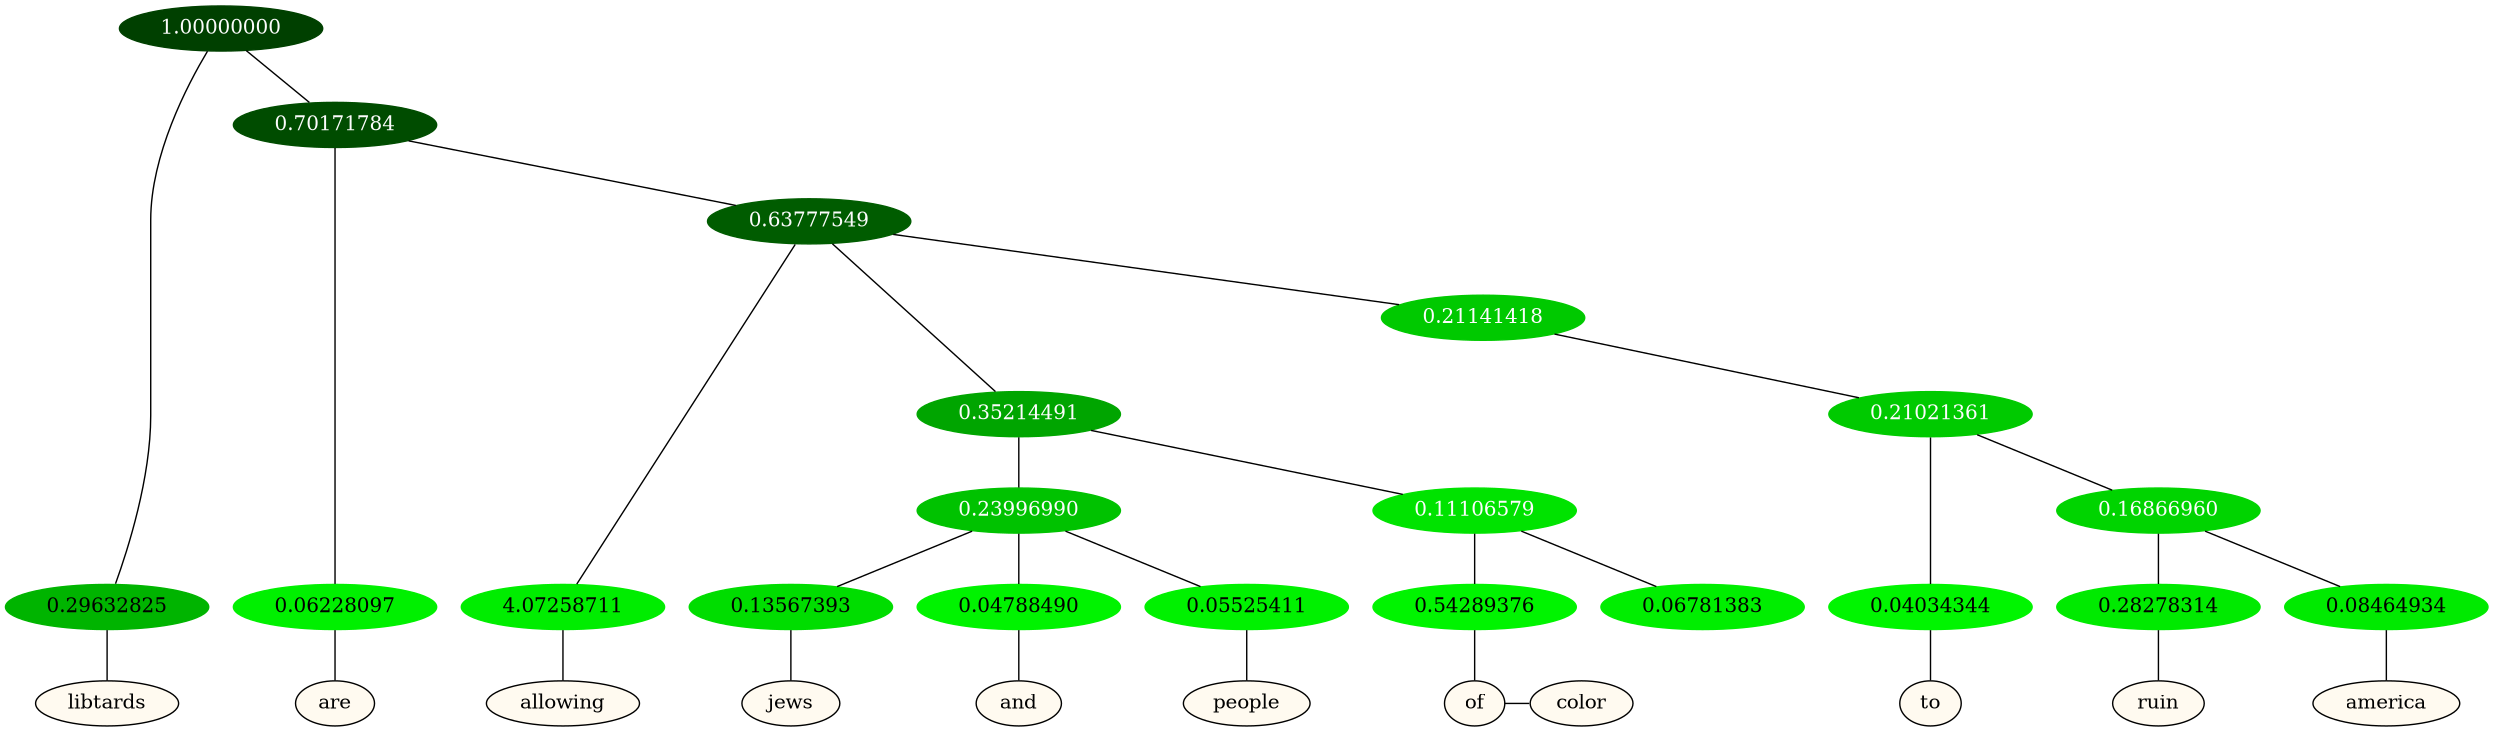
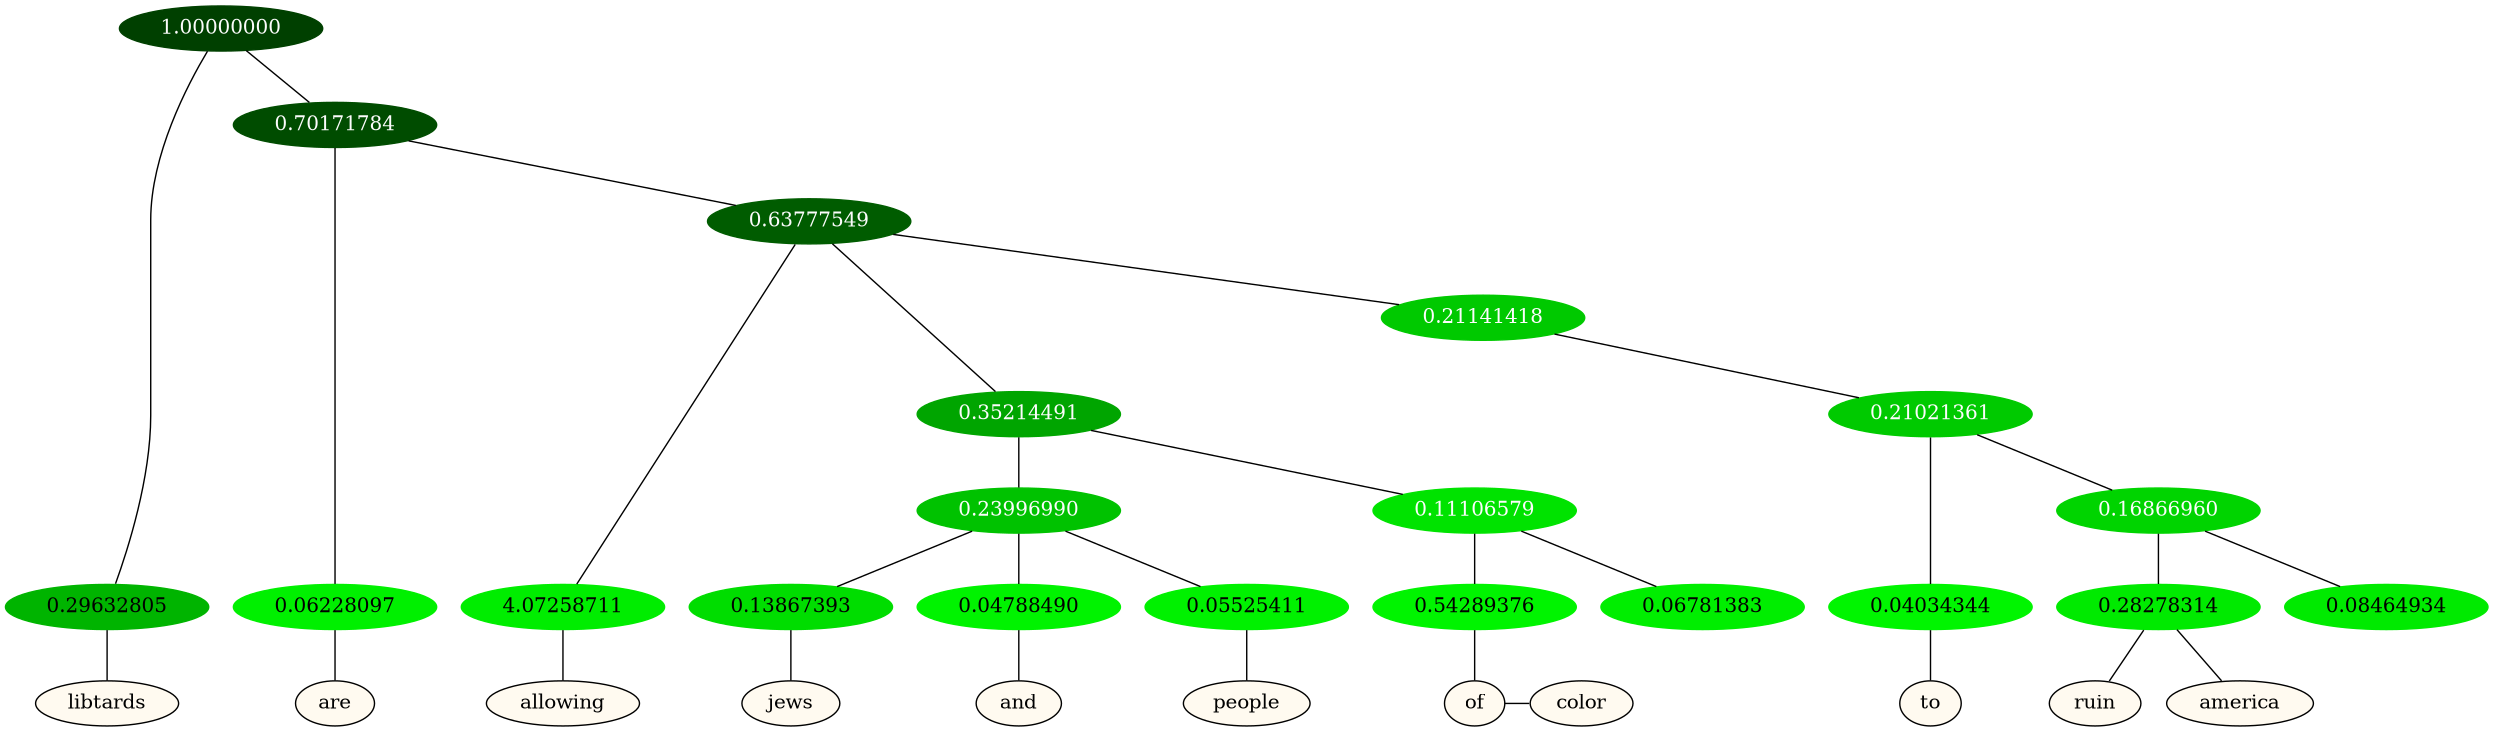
(107, 607) -> (107, 607)
(791, 607) -> (791, 607)
(2386, 655) -> (2199, 655)
